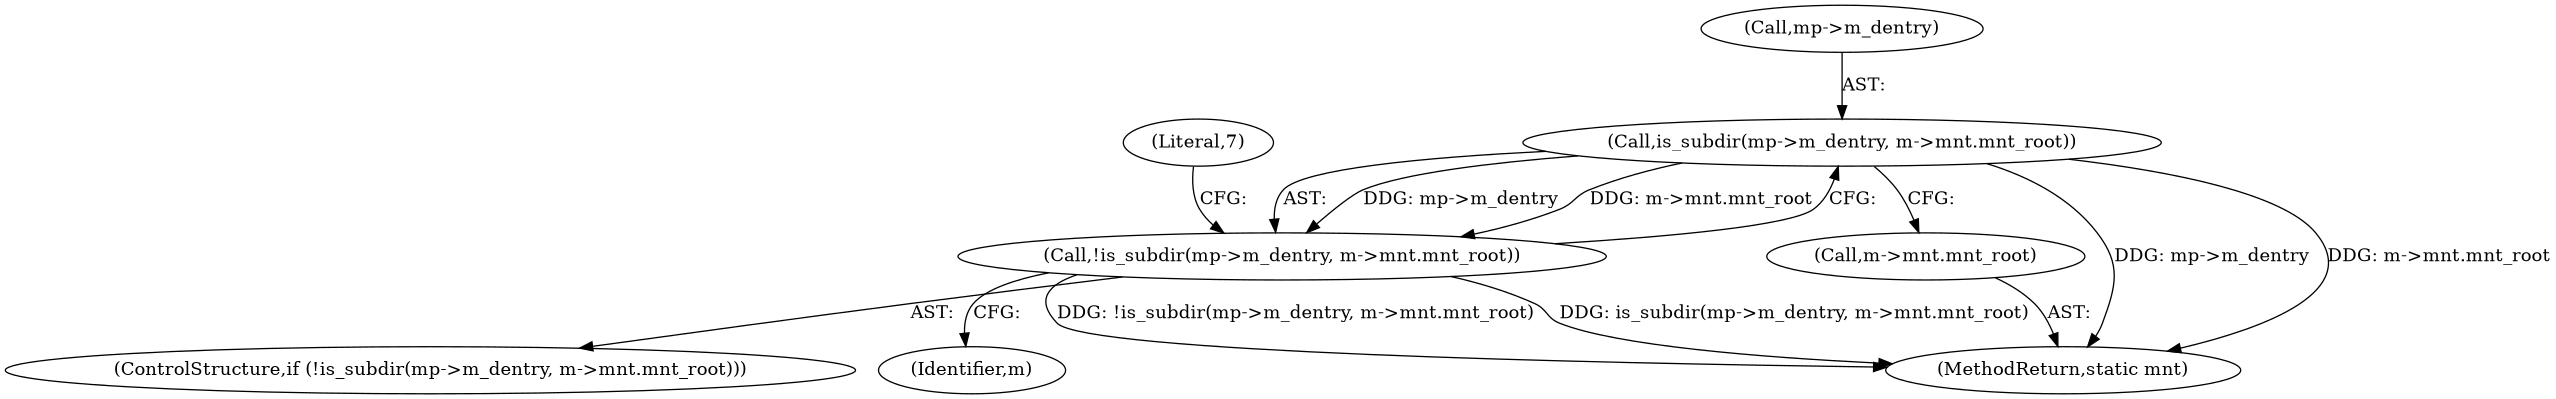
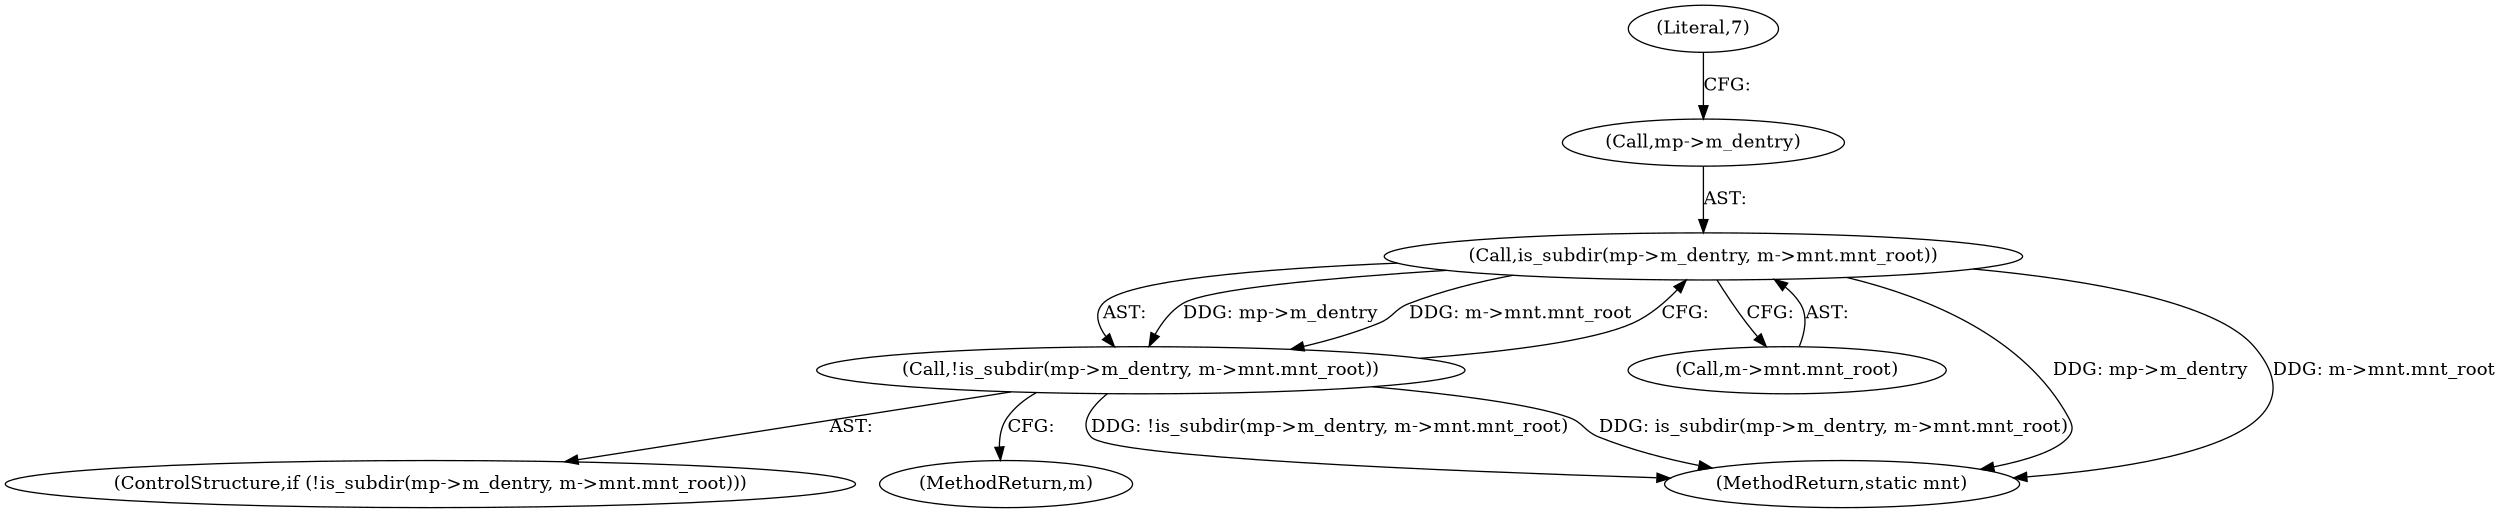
(1195, 199) -> (1703, 79)
(2031, 300) -> (1804, 314)
(972, 370) -> (1006, 484)
